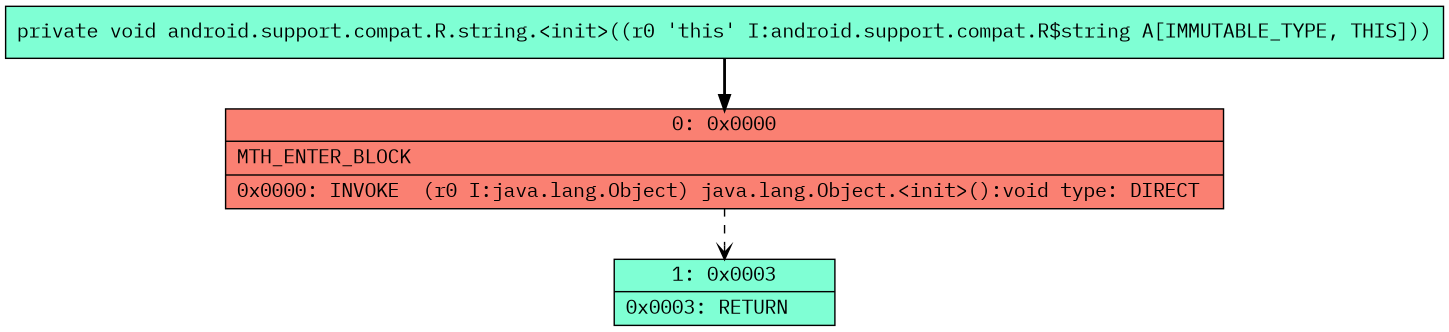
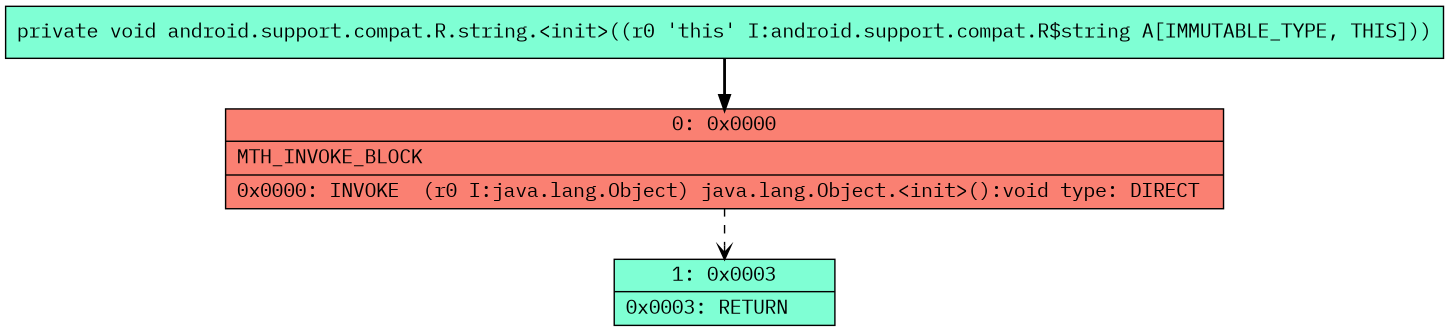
(324, 157) -> (330, 157)
